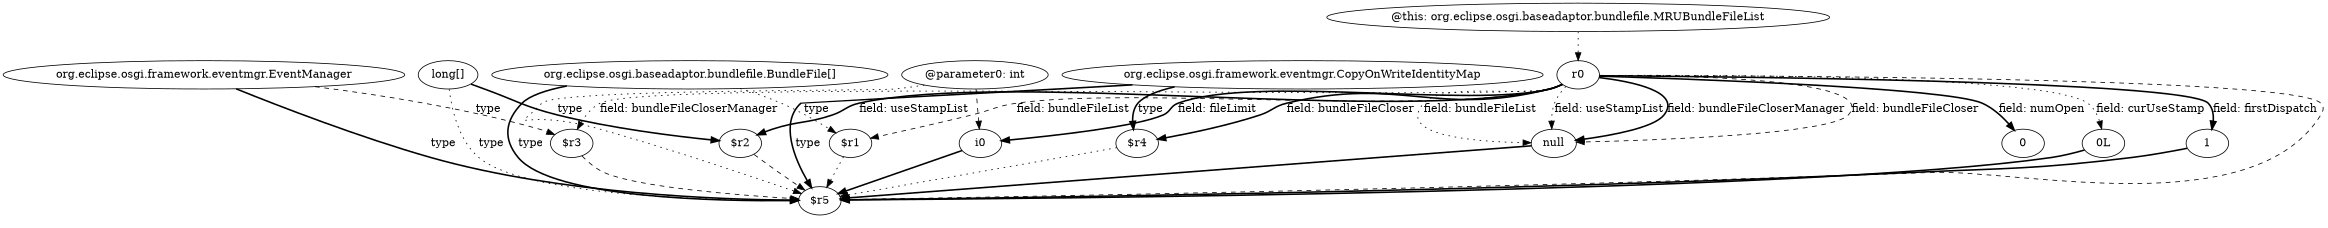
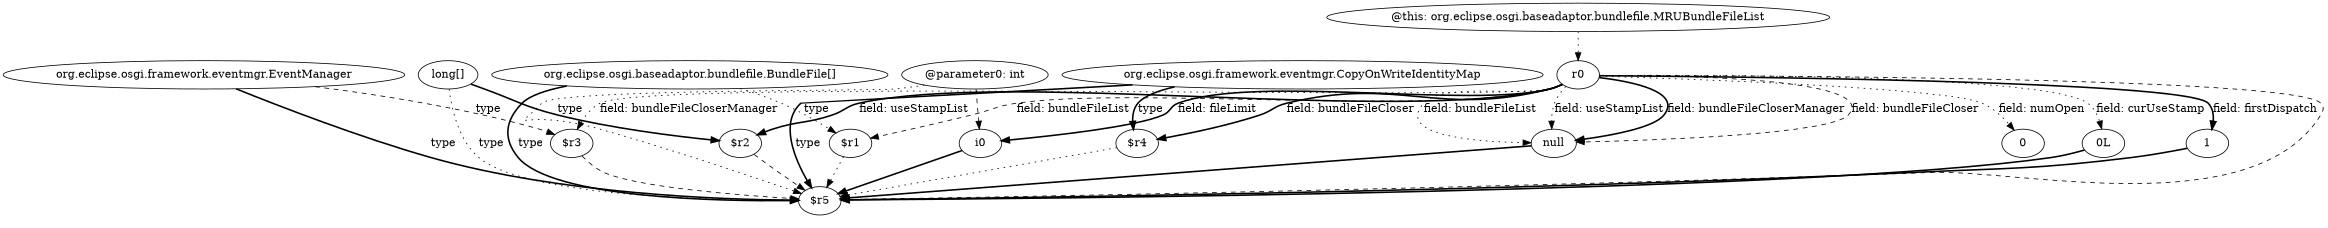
(1829, 86) -> (1829, 86)
